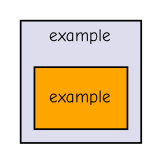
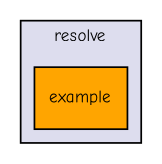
(81, 37) -> (81, 37)
